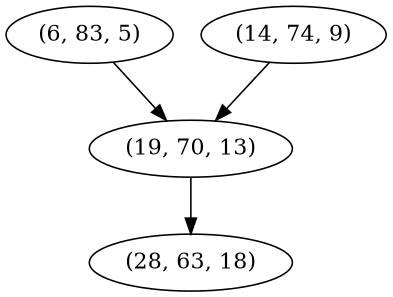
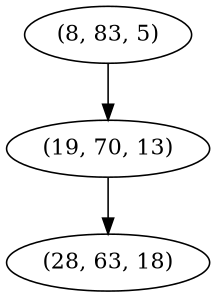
(90, 35) -> (108, 35)
(294, 35) -> none
